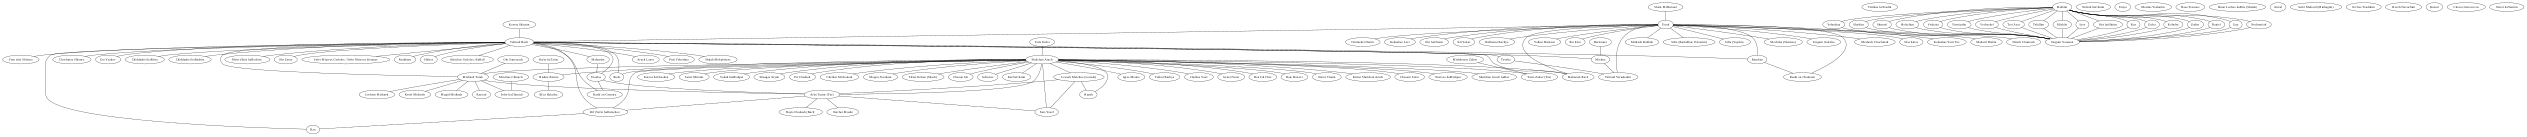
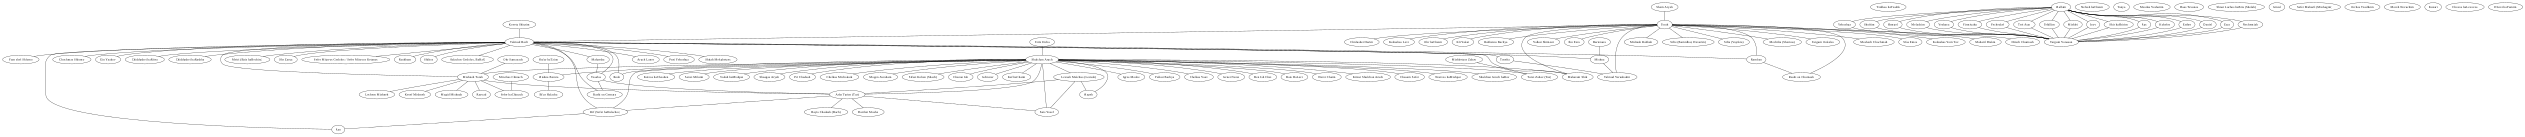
(1666, 7) -> (1665, 7)
(2152, 25) -> none
(1578, 77) -> (1578, 77)
